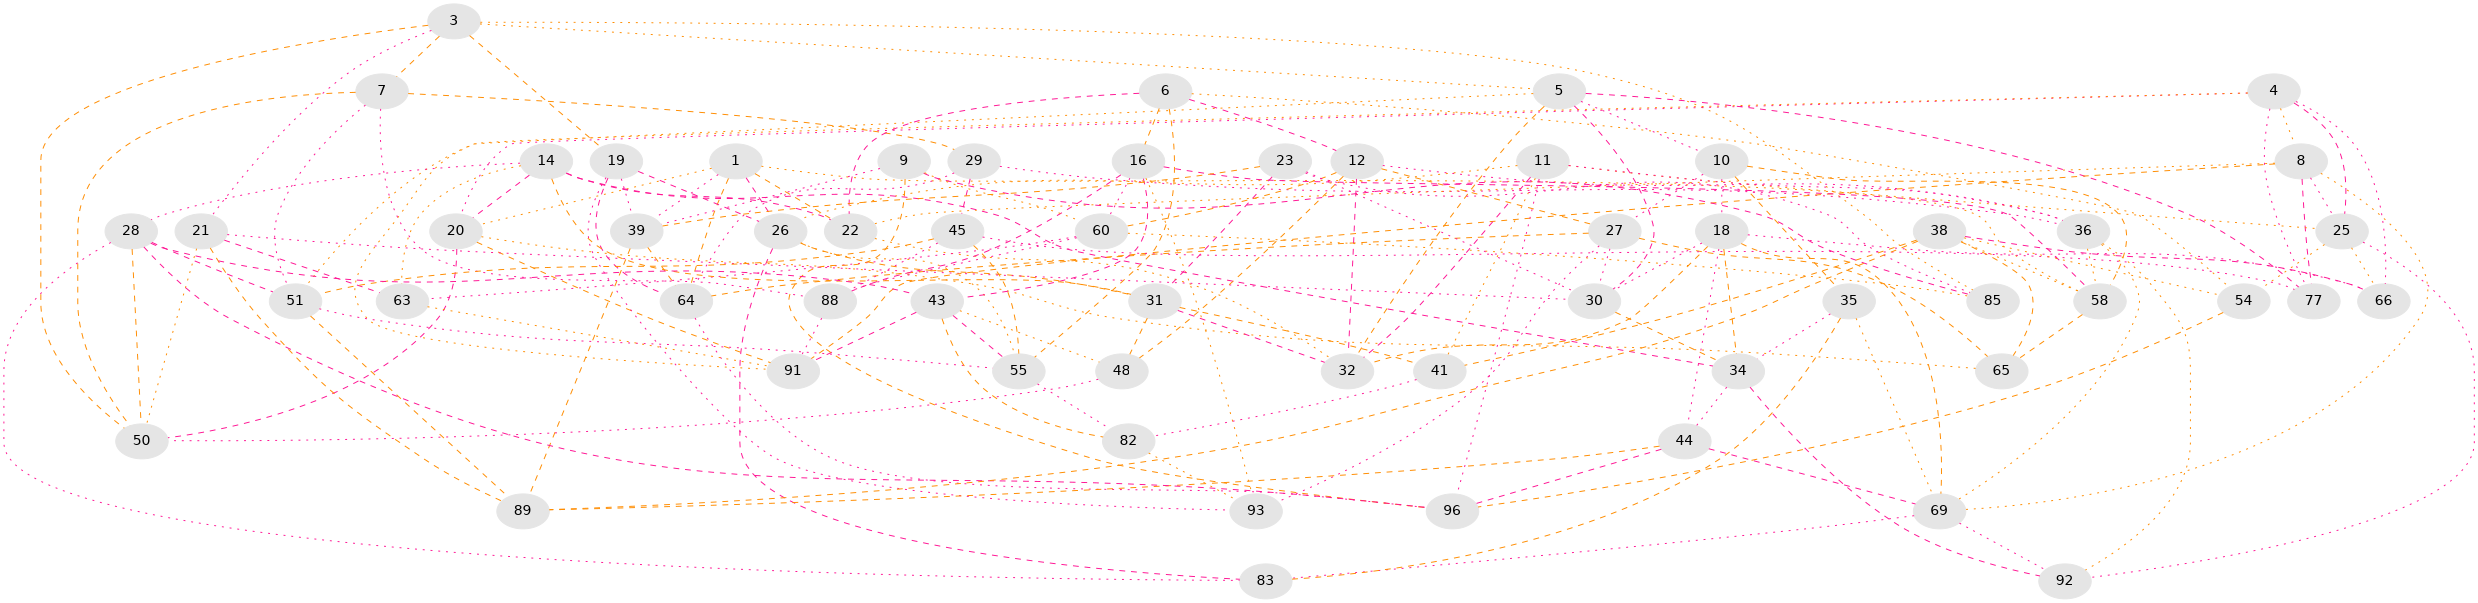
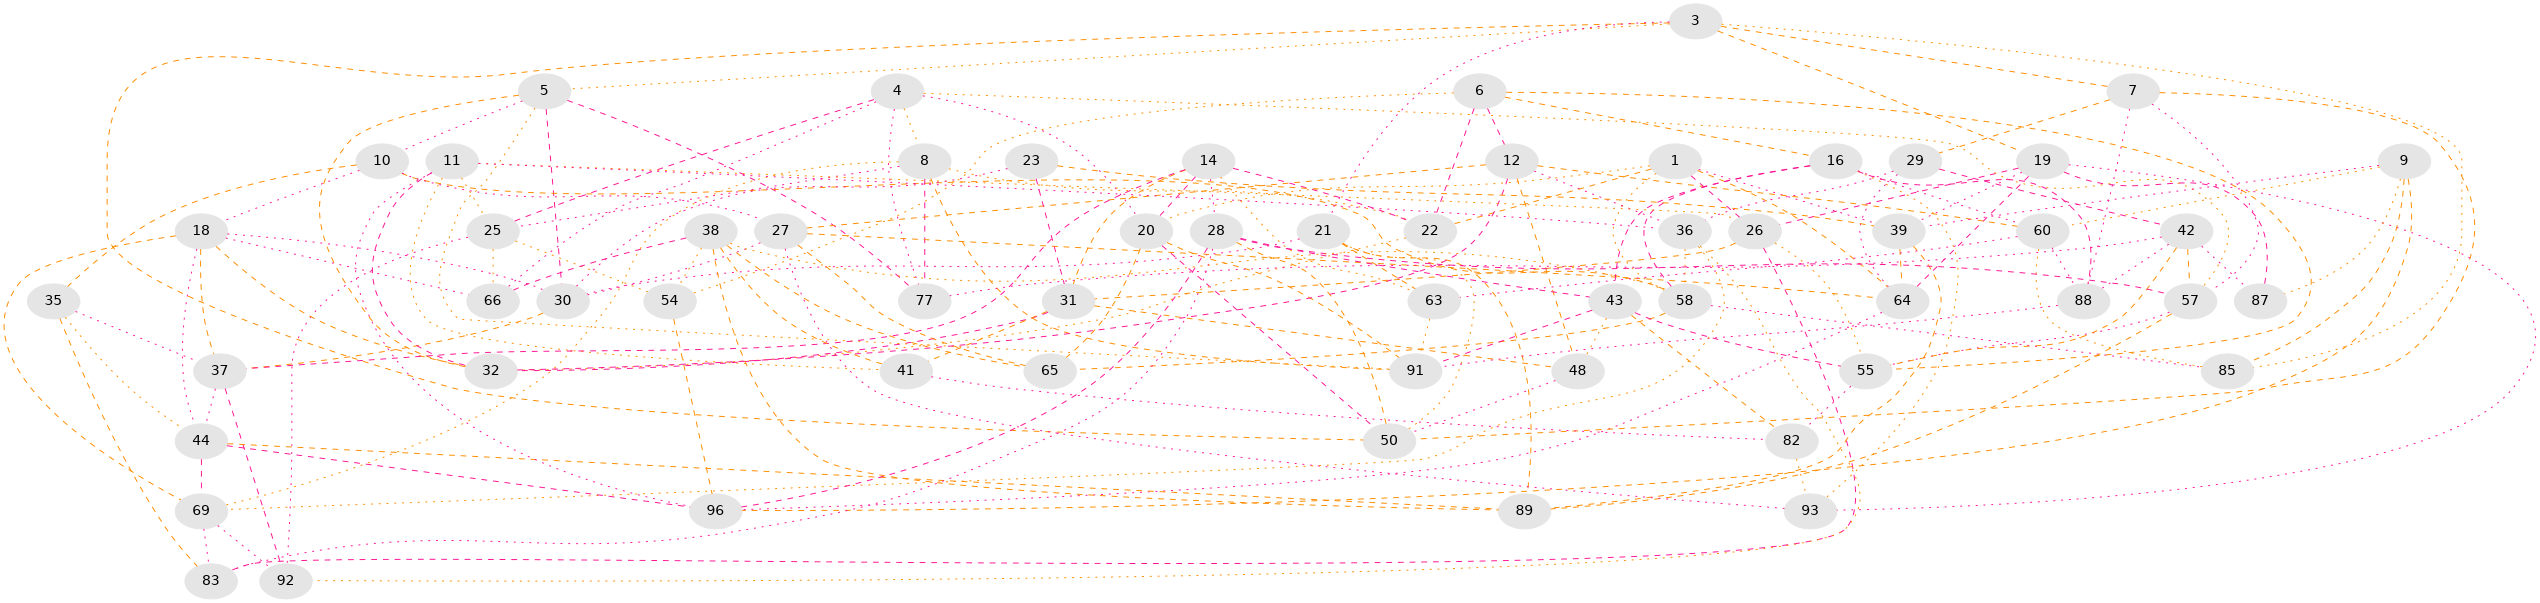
(1187, 207) -> (2357, 295)
(1802, 207) -> (1956, 336)
(958, 231) -> (2187, 231)
(302, 266) -> (1390, 273)
(296, 301) -> (2191, 301)
none -> (2261, 301)
(1114, 318) -> (1121, 291)
(1738, 371) -> (220, 371)
(1894, 406) -> (119, 378)
